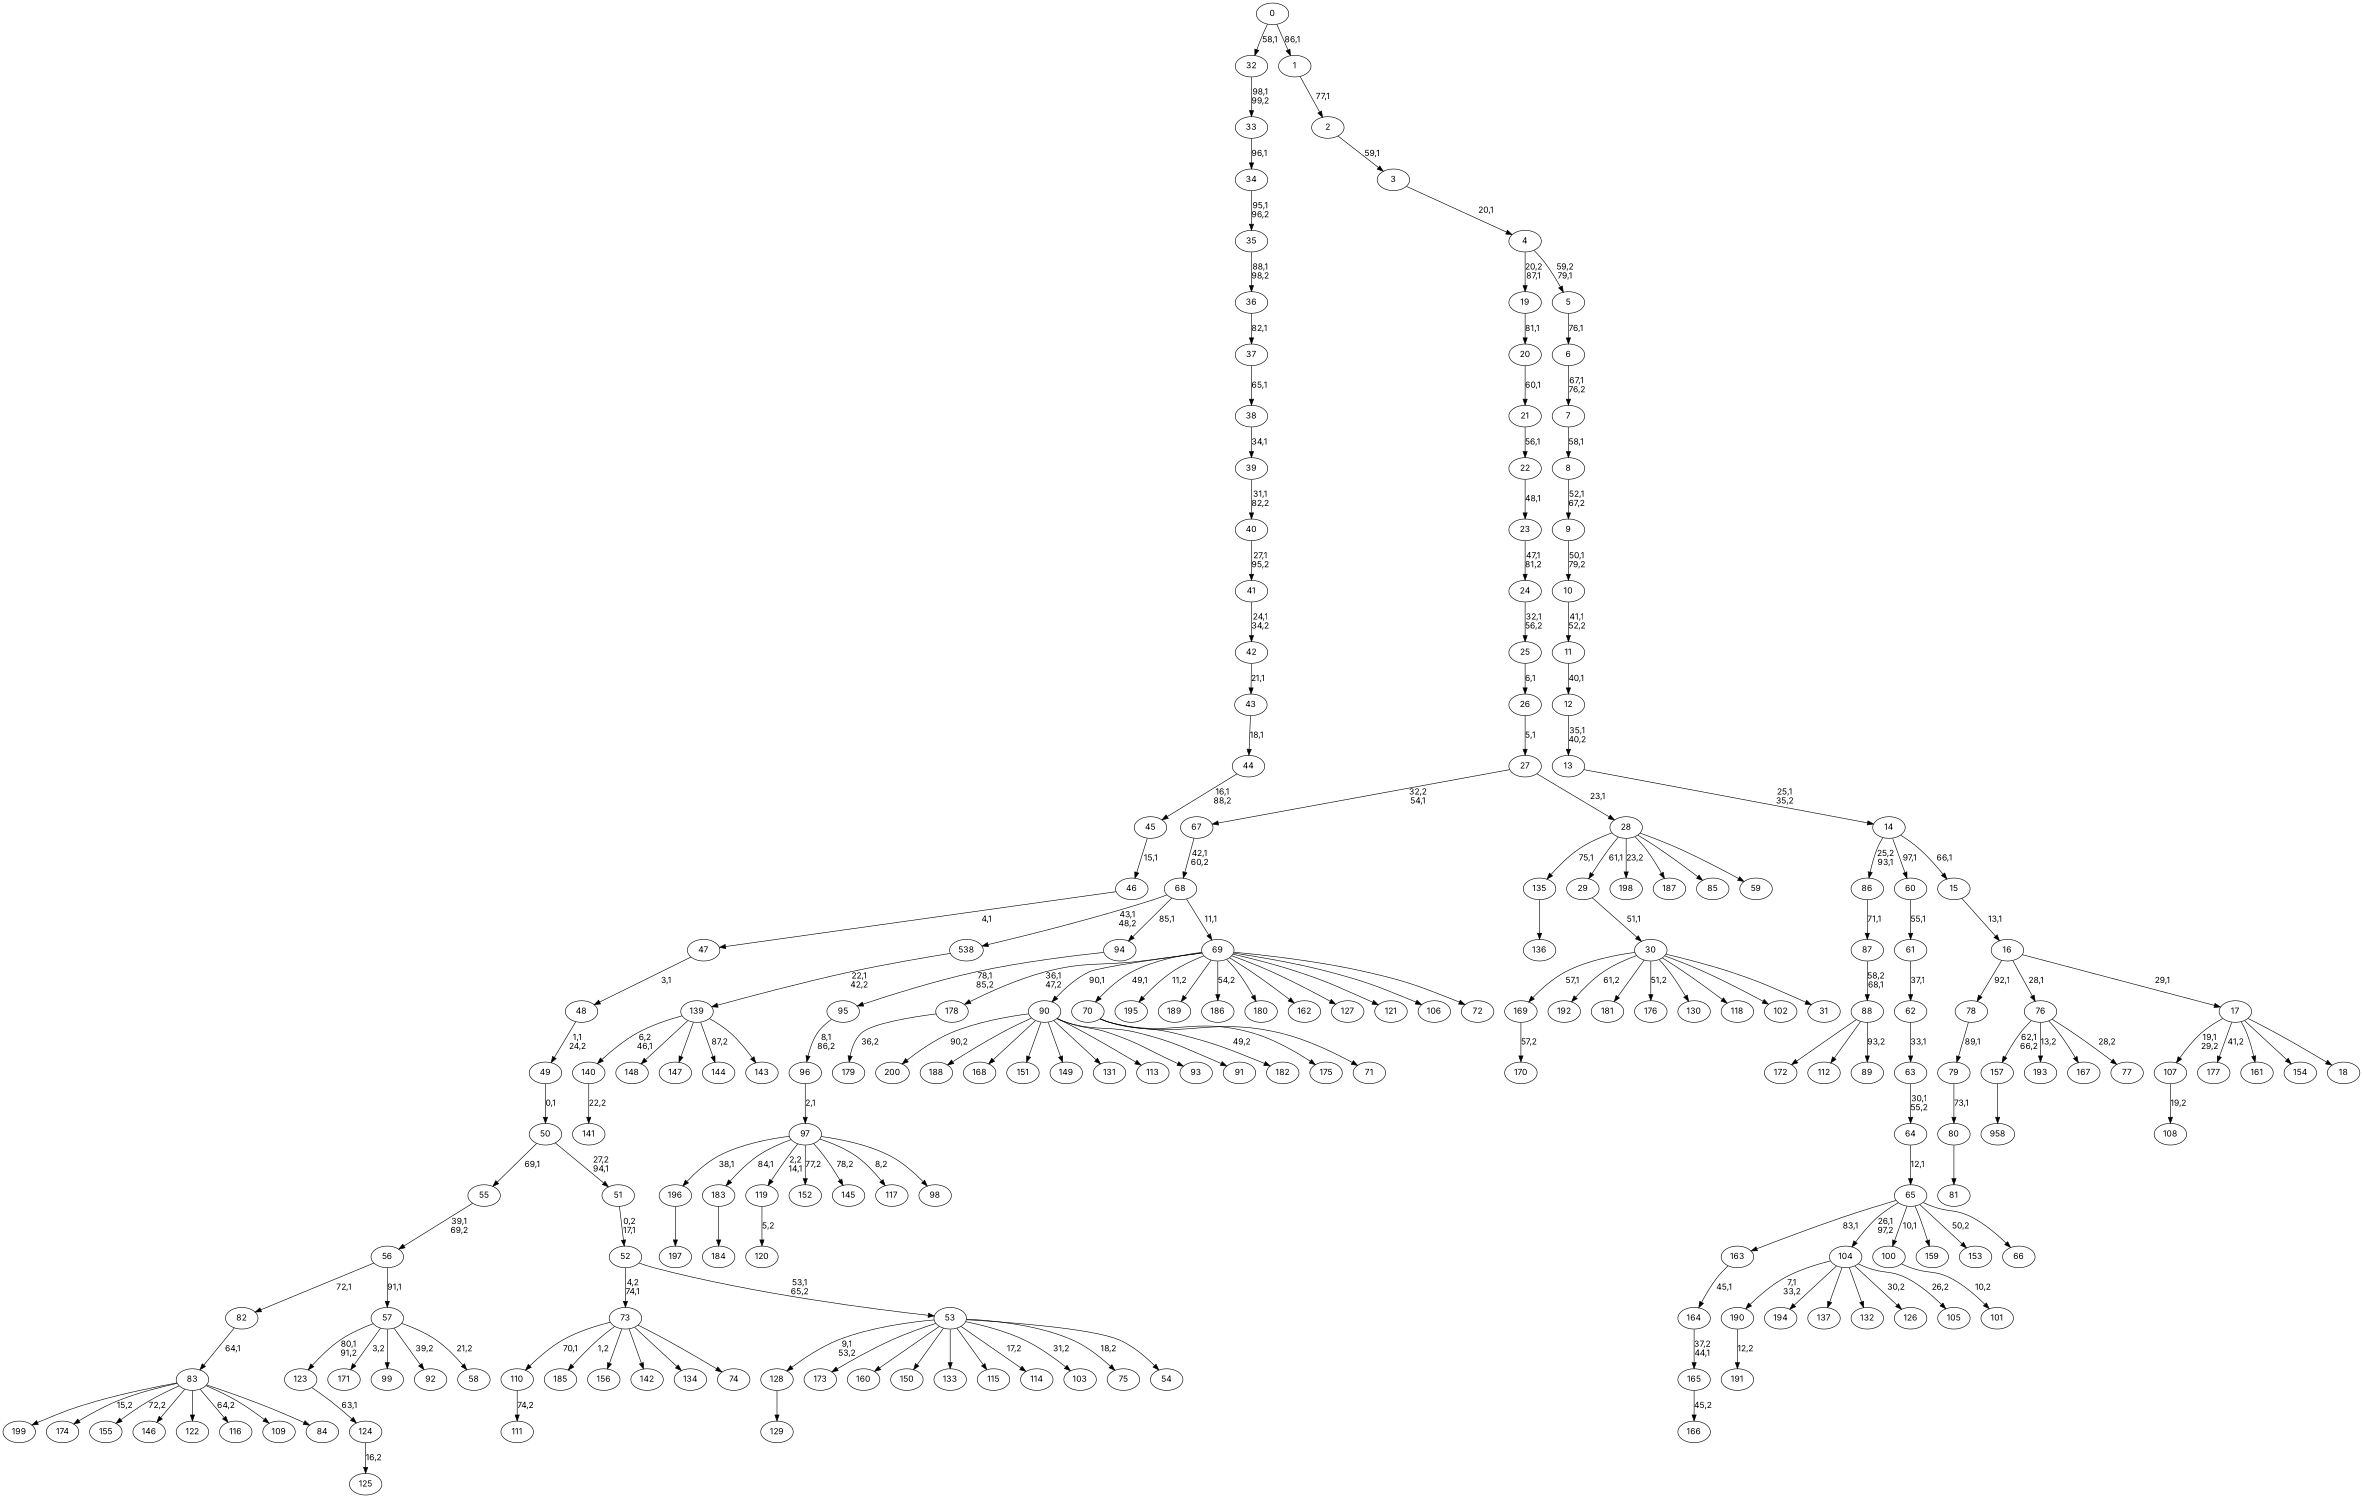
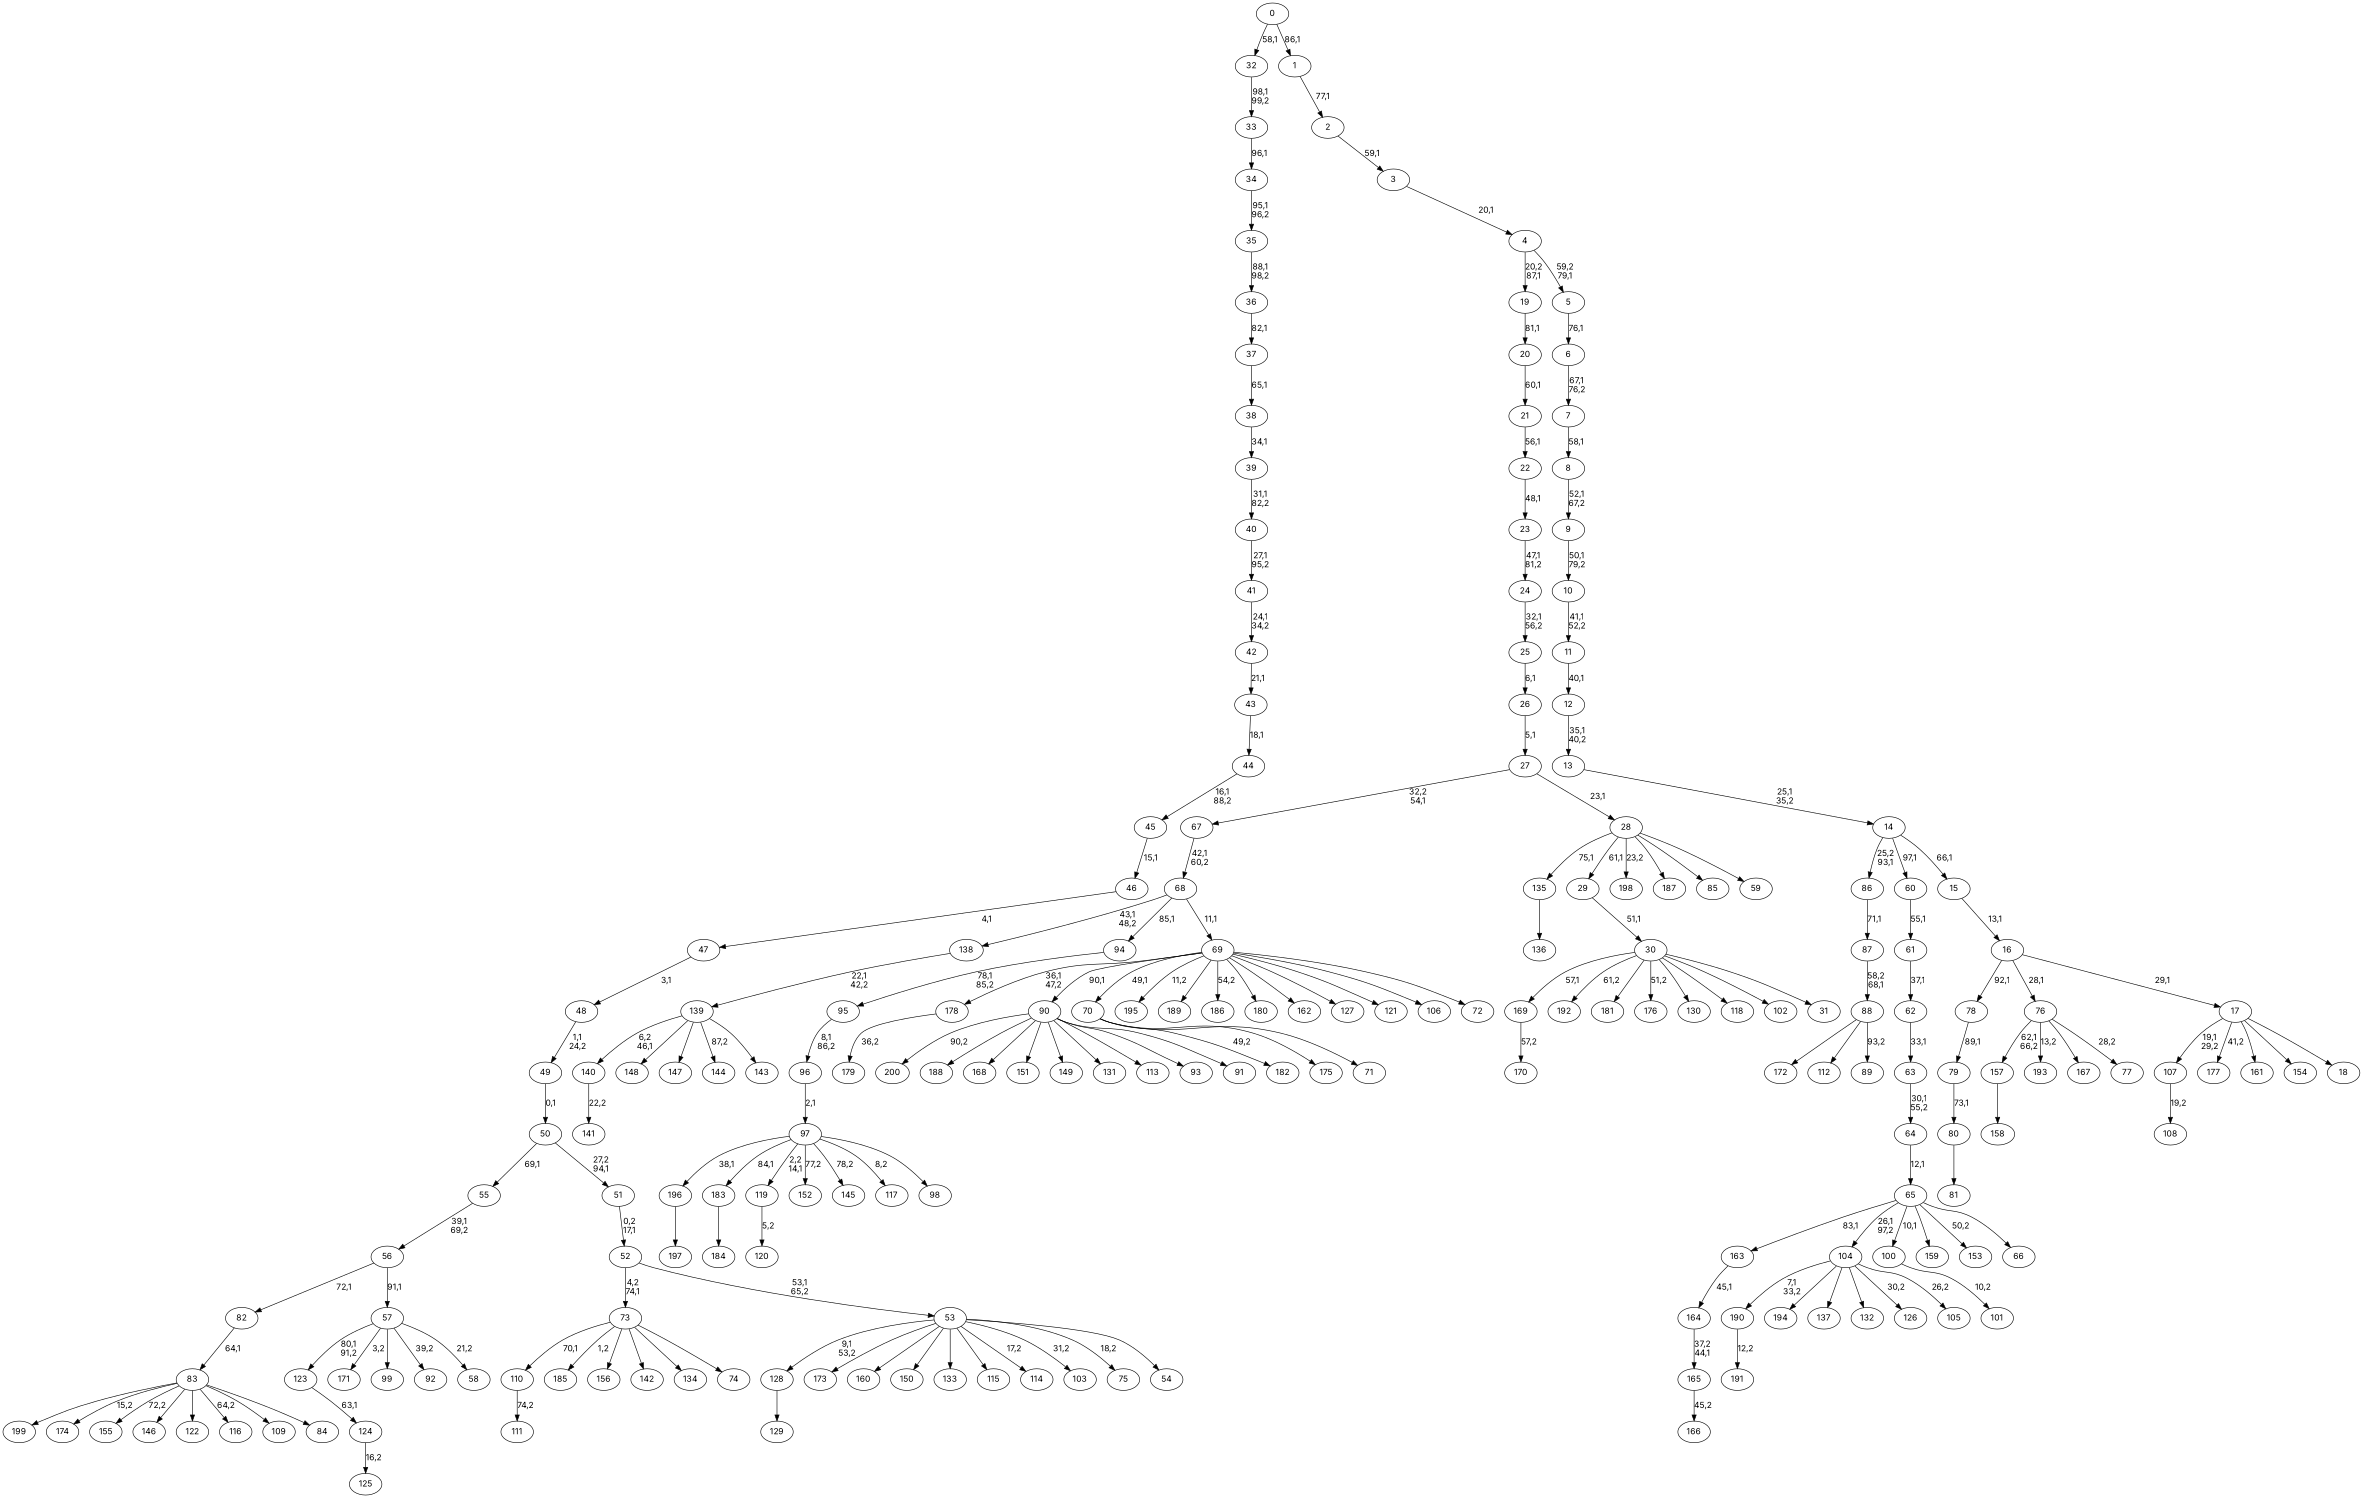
(966, 950) -> (966, 950)
(1998, 1134) -> (1998, 1134)
